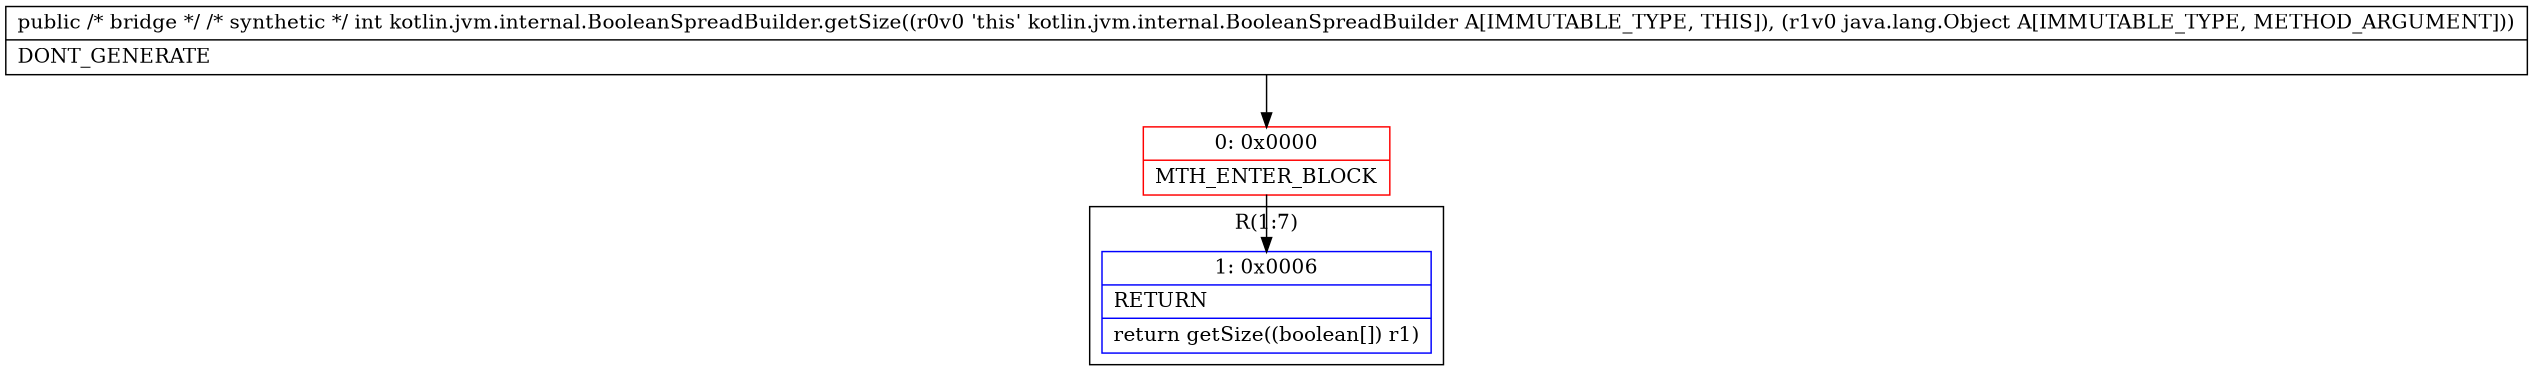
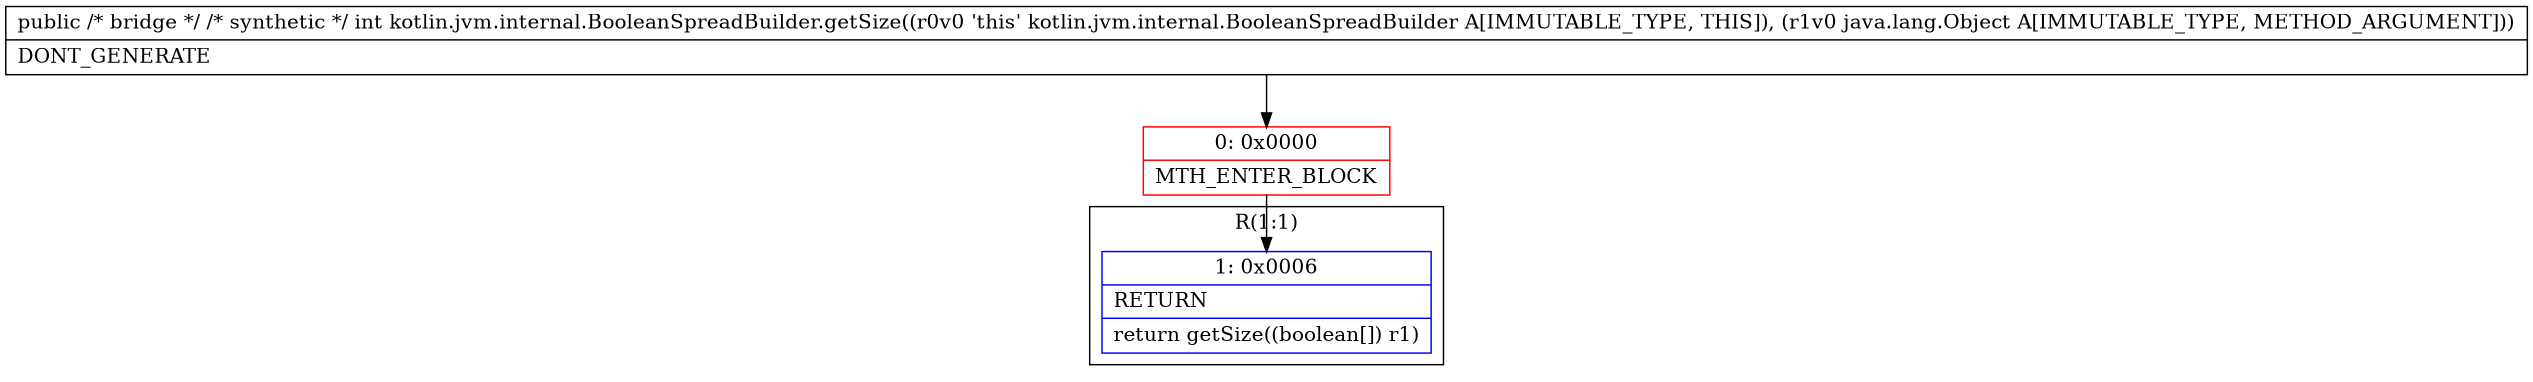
(1267, 223) -> (1267, 223)
